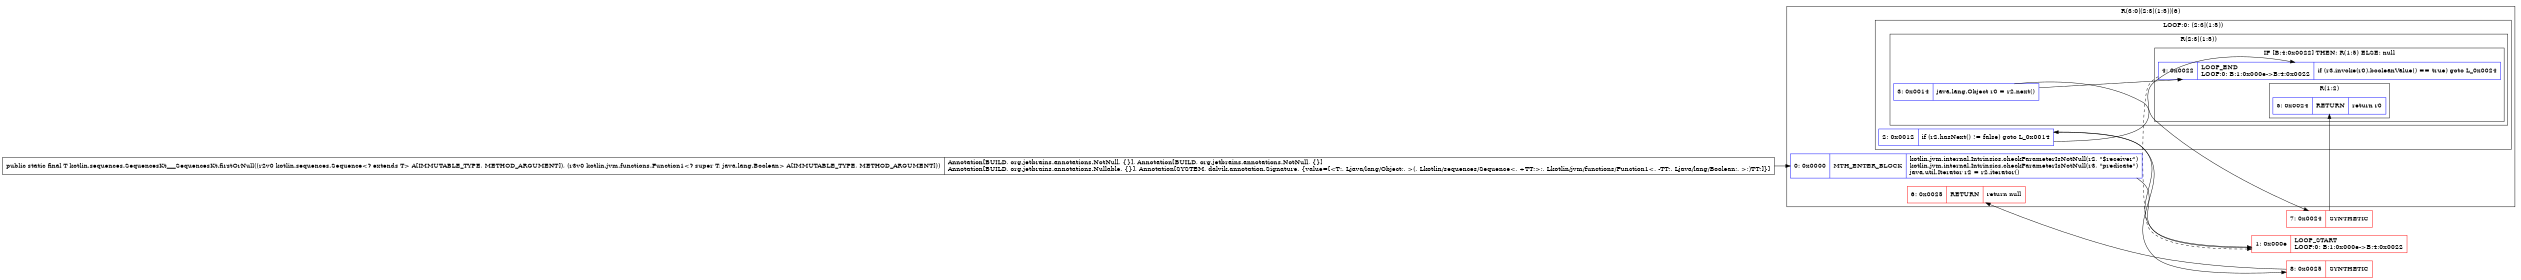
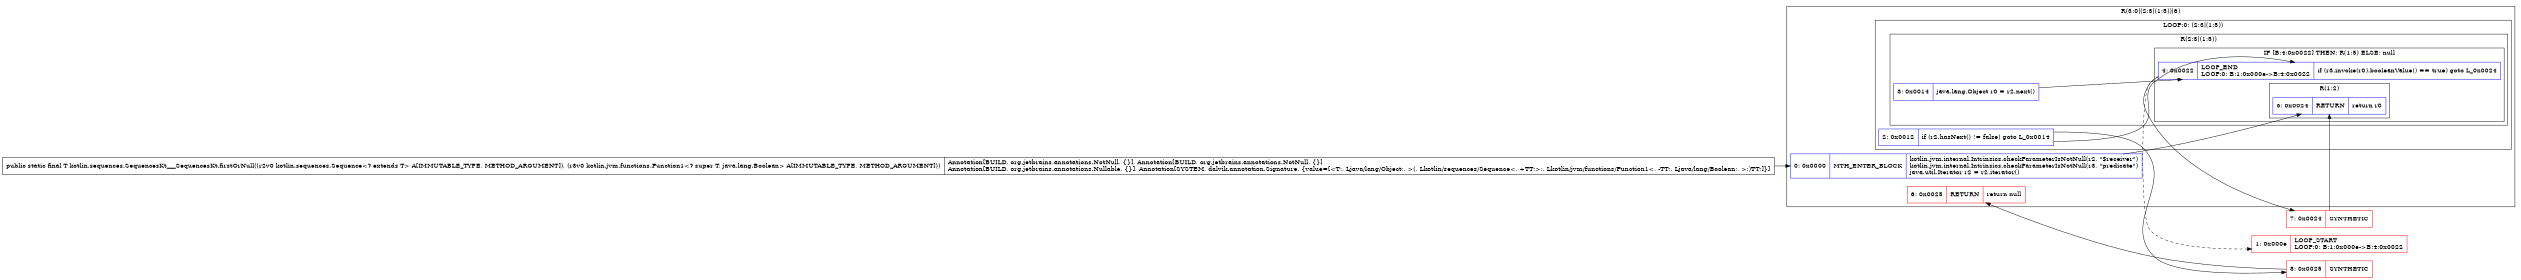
(2169, 132) -> (2191, 163)
(2150, 182) -> none
(2170, 239) -> (2210, 137)
